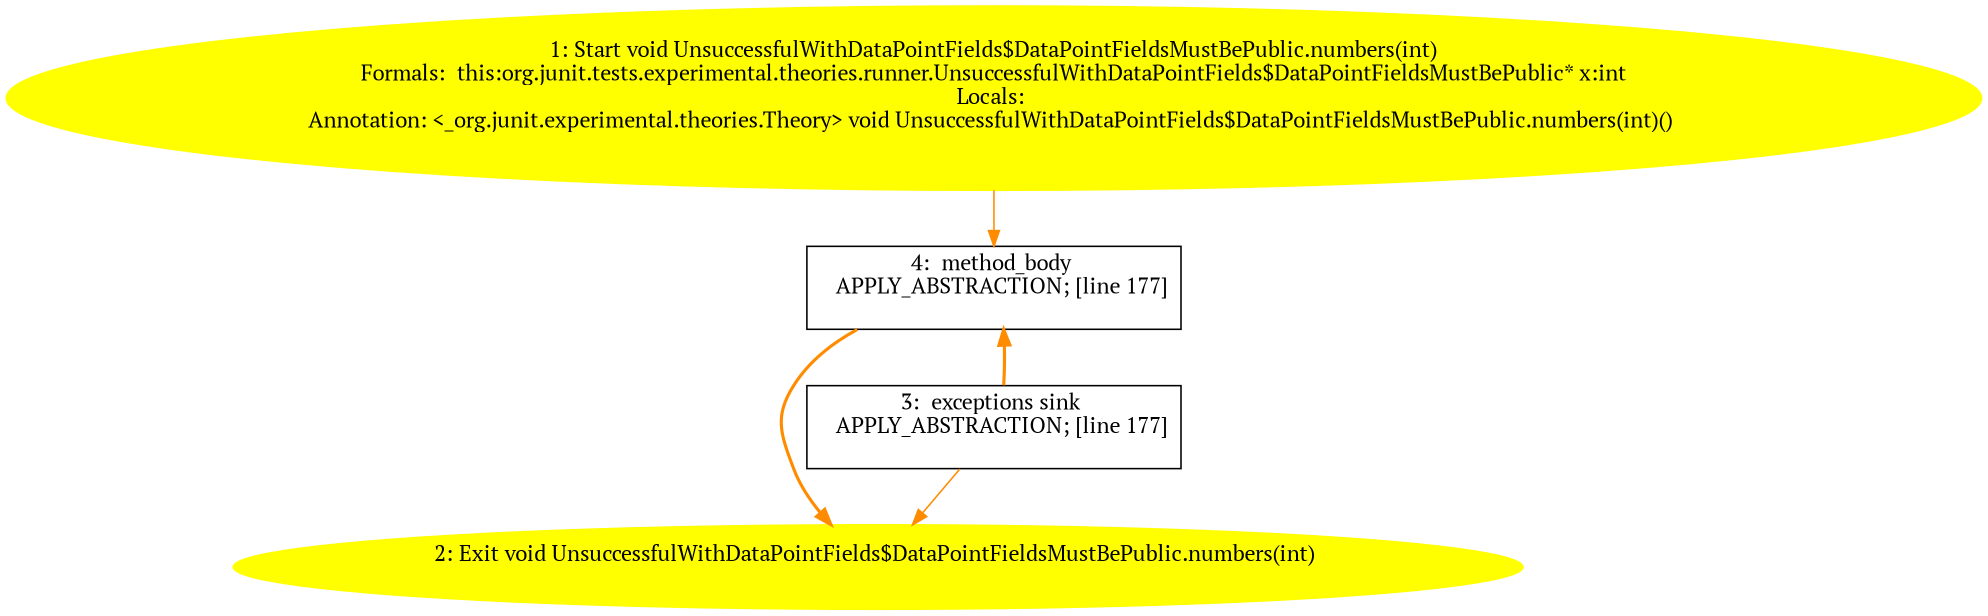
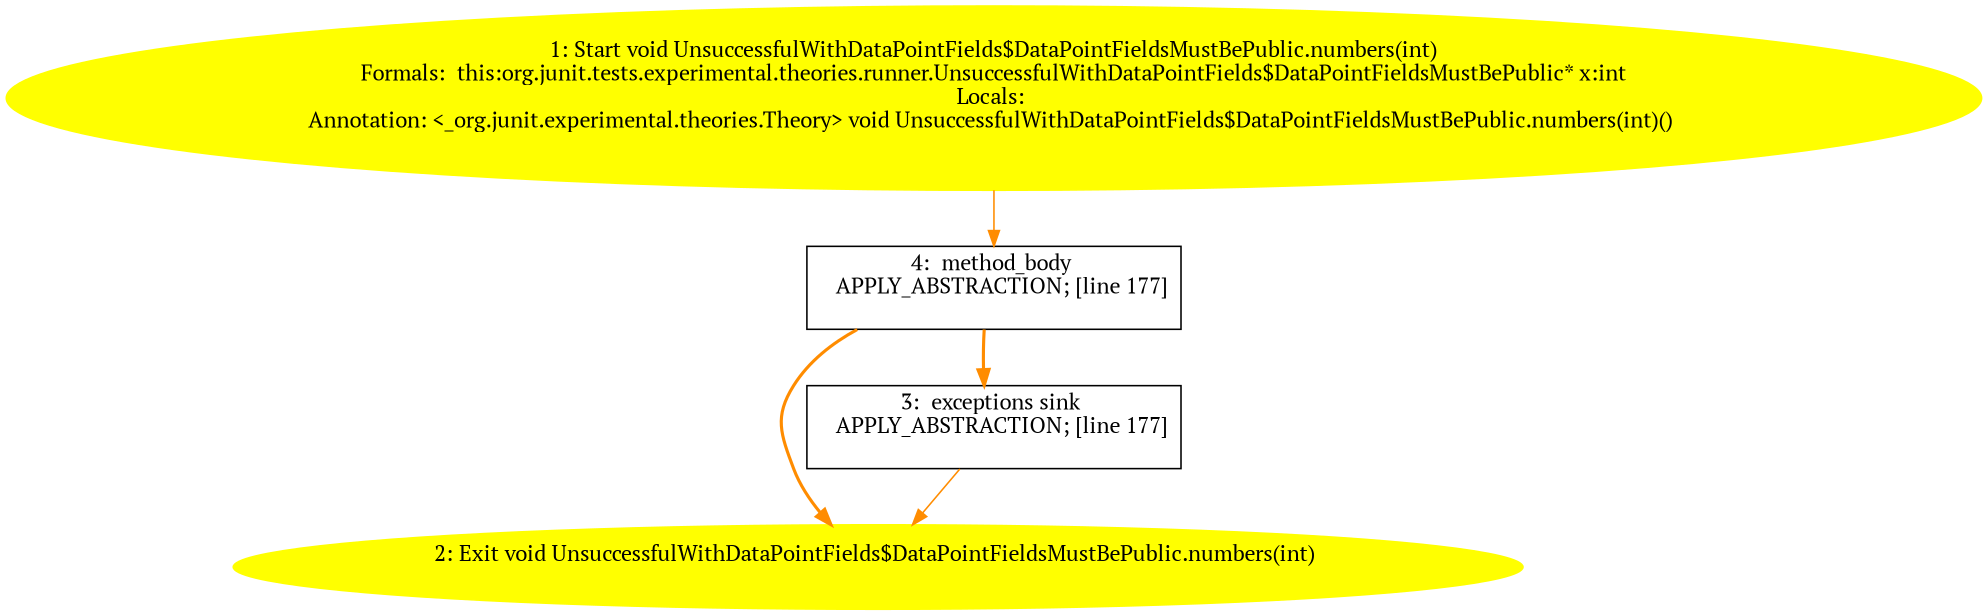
(1004, 365) -> (983, 349)
